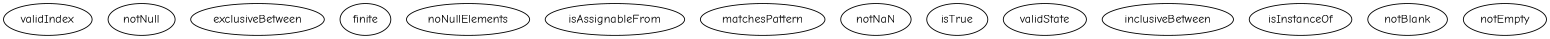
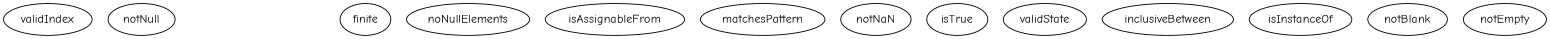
(257, 19) -> none
